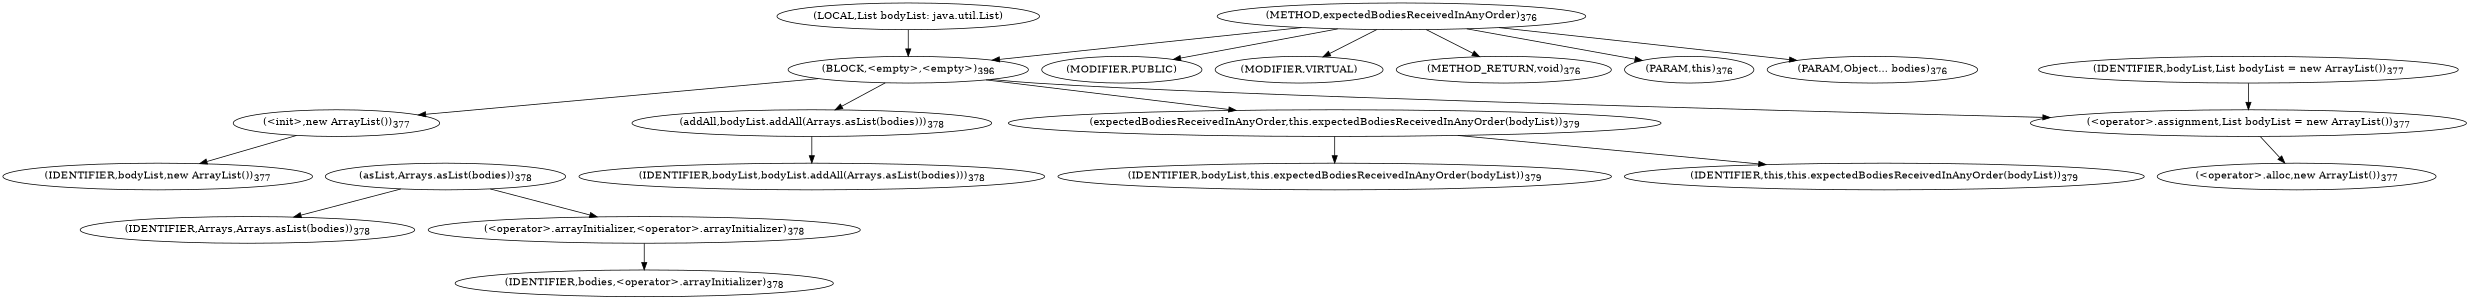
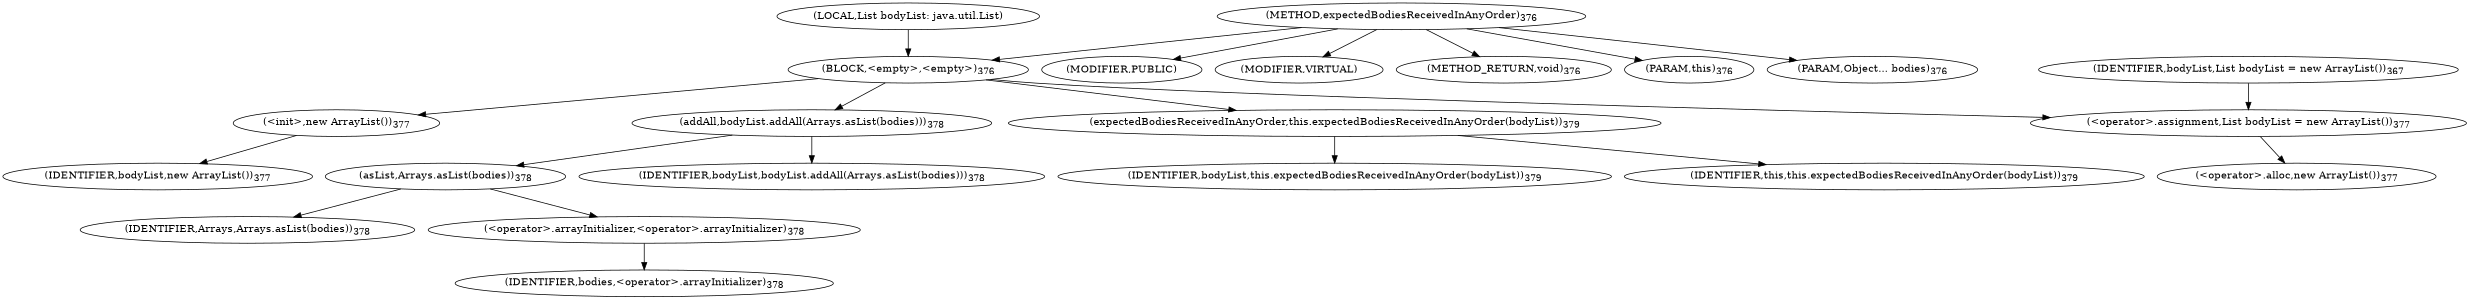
(986, 69) -> (986, 69)
(2395, 69) -> (2395, 69)
none -> (628, 150)
